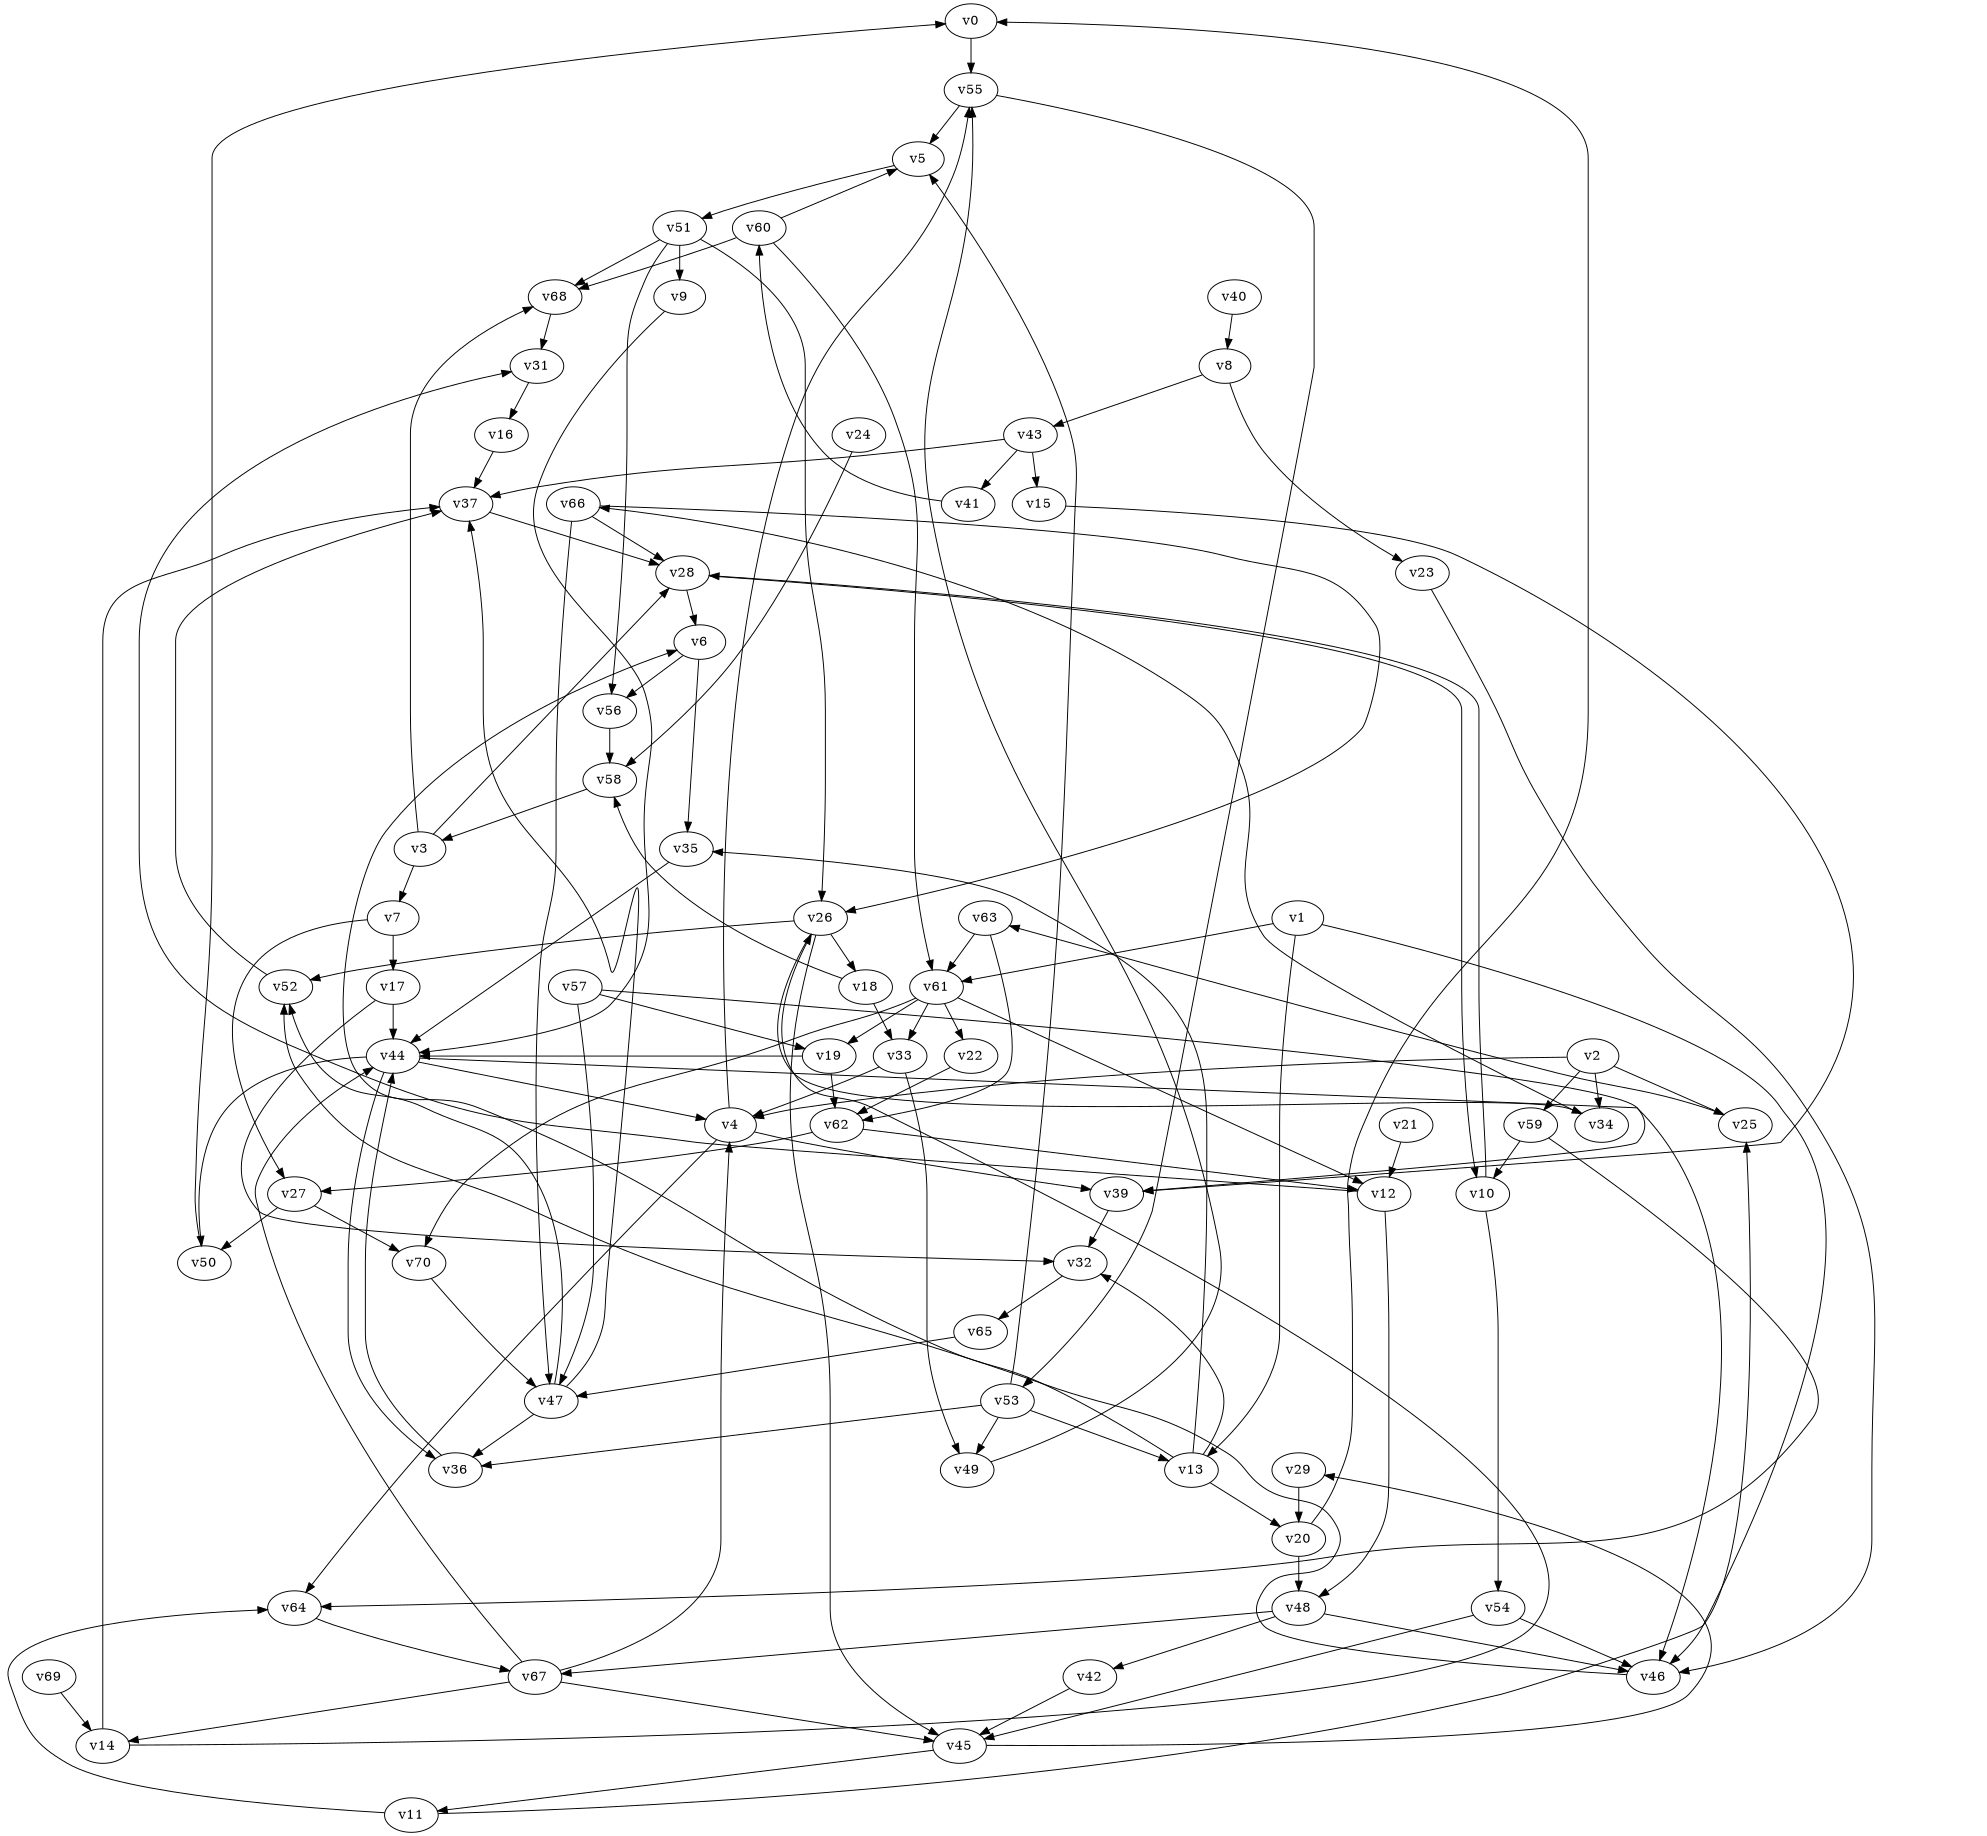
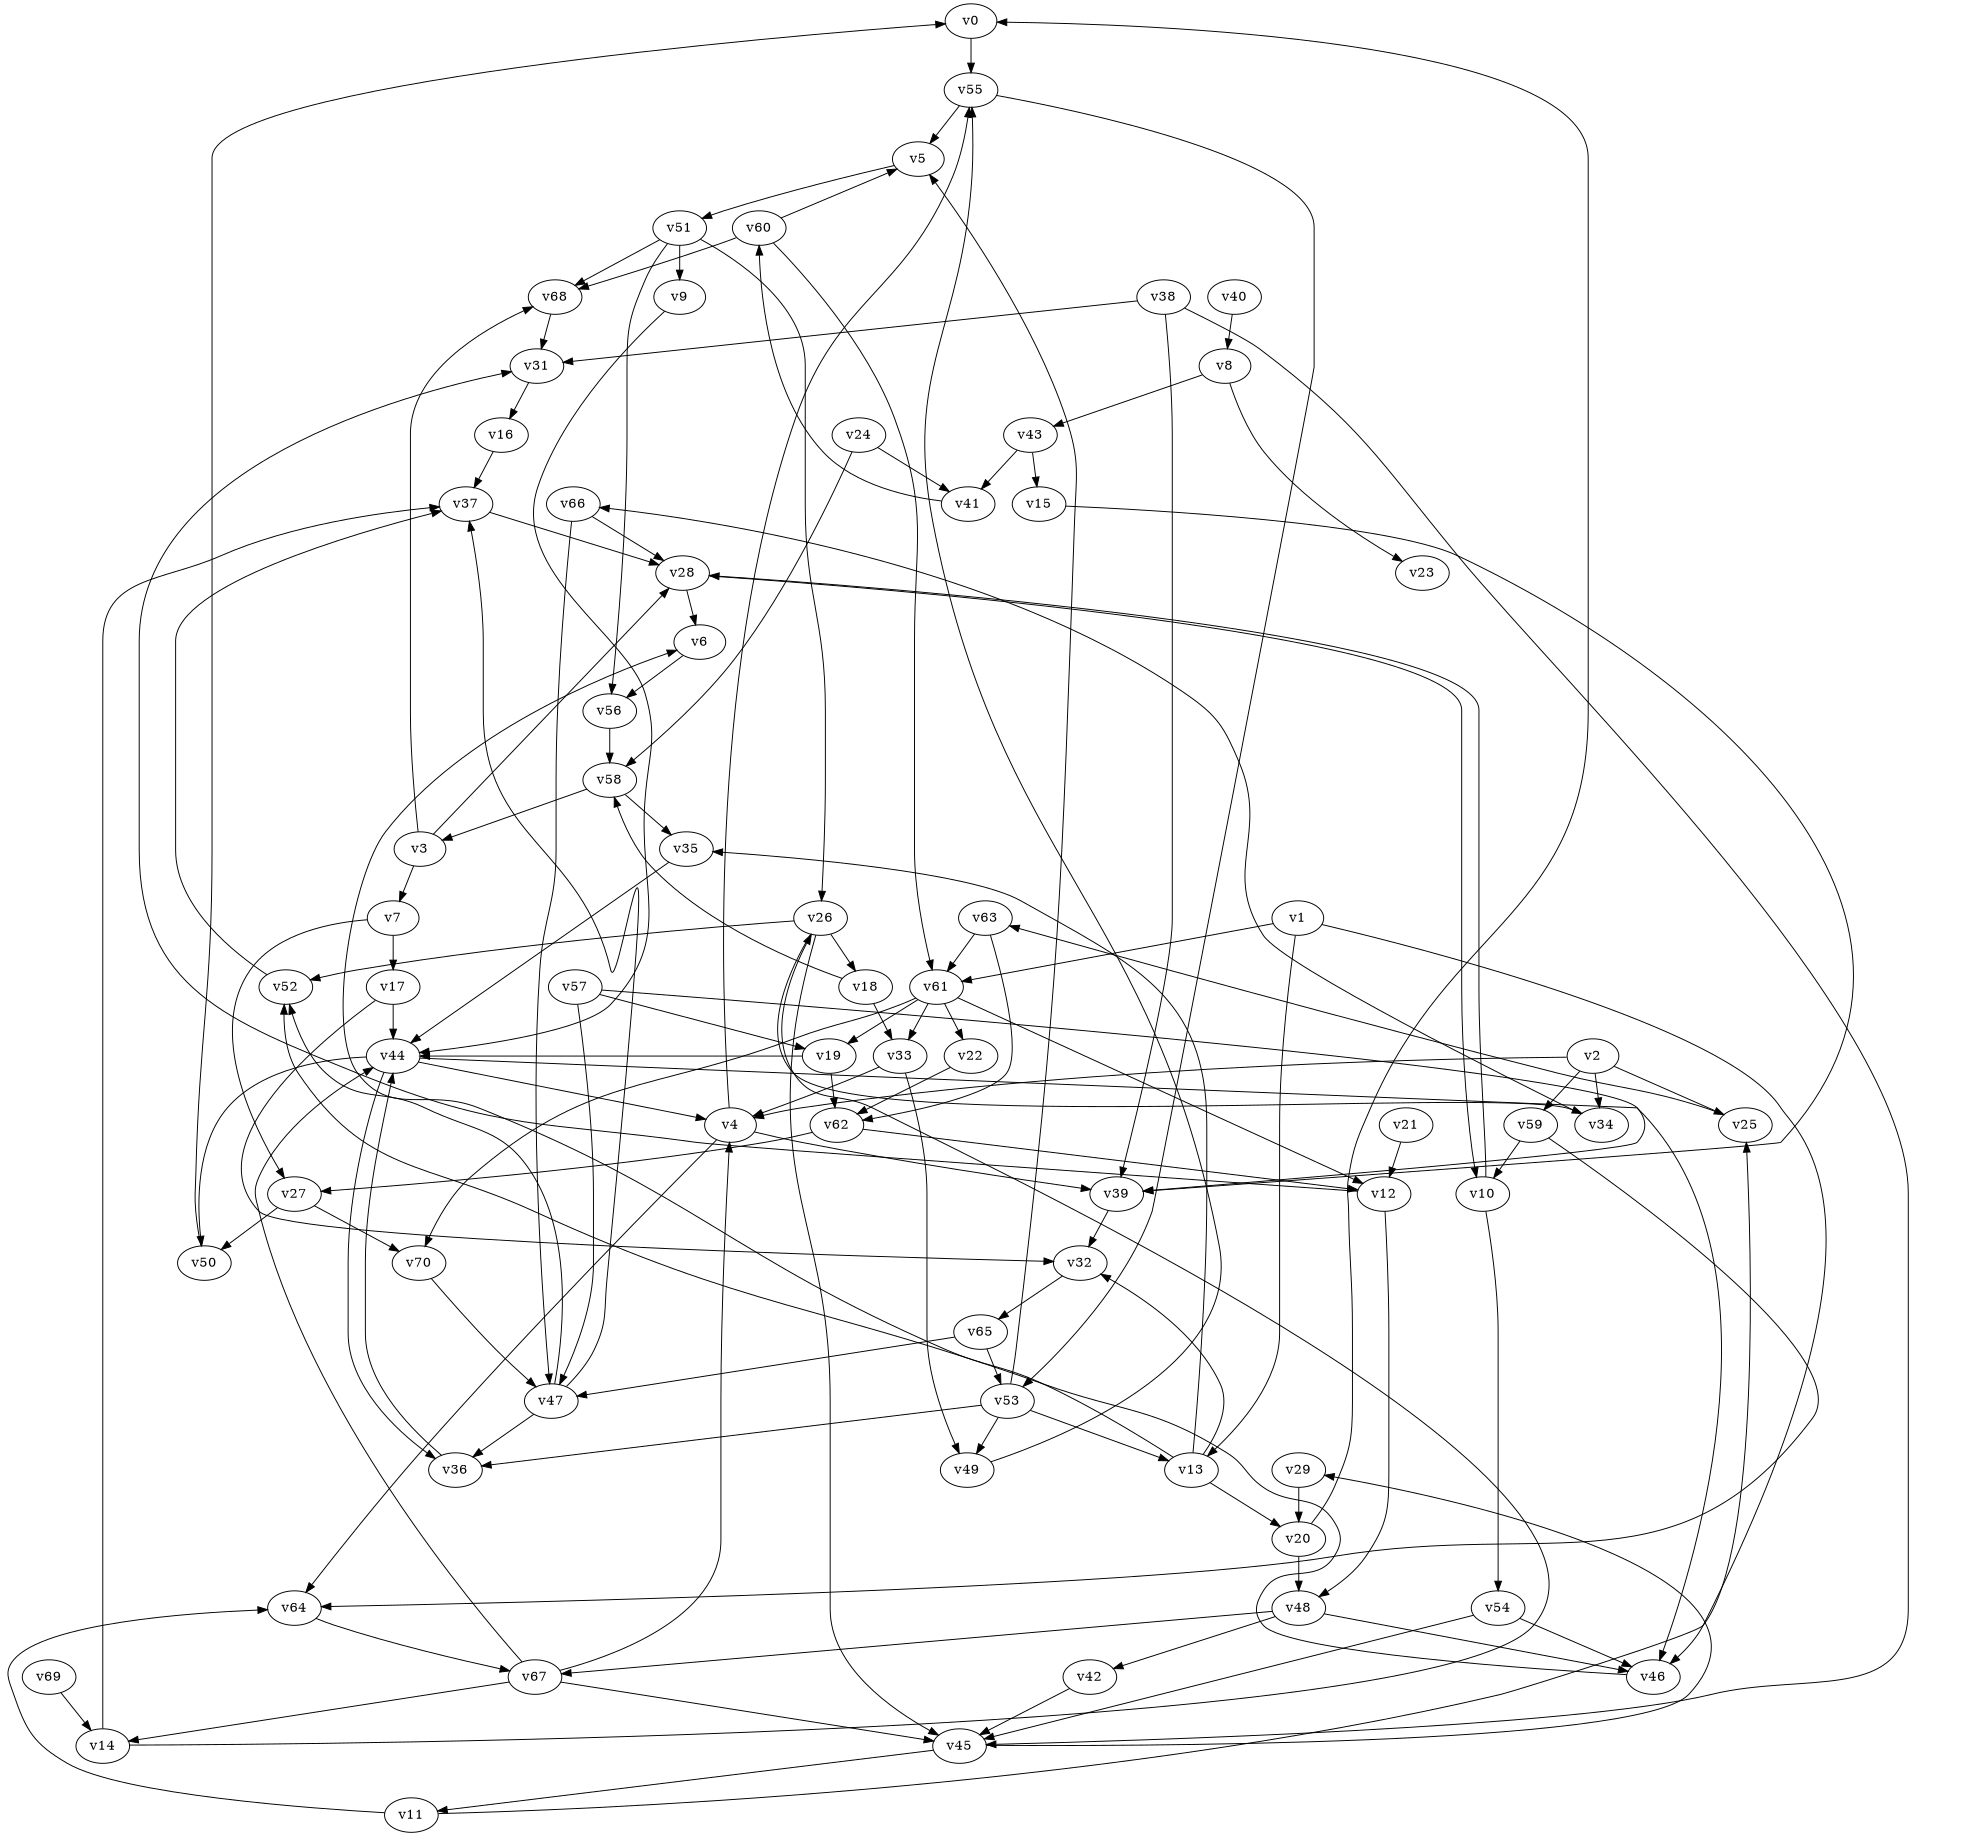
none -> (1164, 297)
none -> (901, 462)
(752, 464) -> none
(1319, 577) -> none
(693, 741) -> (639, 806)
(1817, 1126) -> none
none -> (991, 1359)
